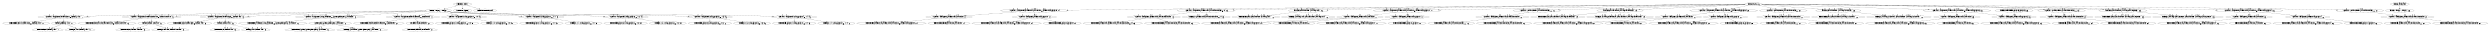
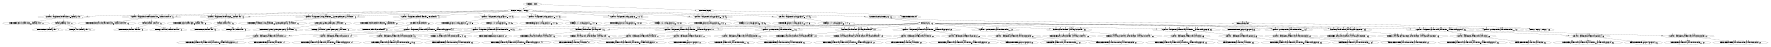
(473, 7) -> (807, 12)
none -> (880, 17)
(1048, 20) -> (493, 33)
